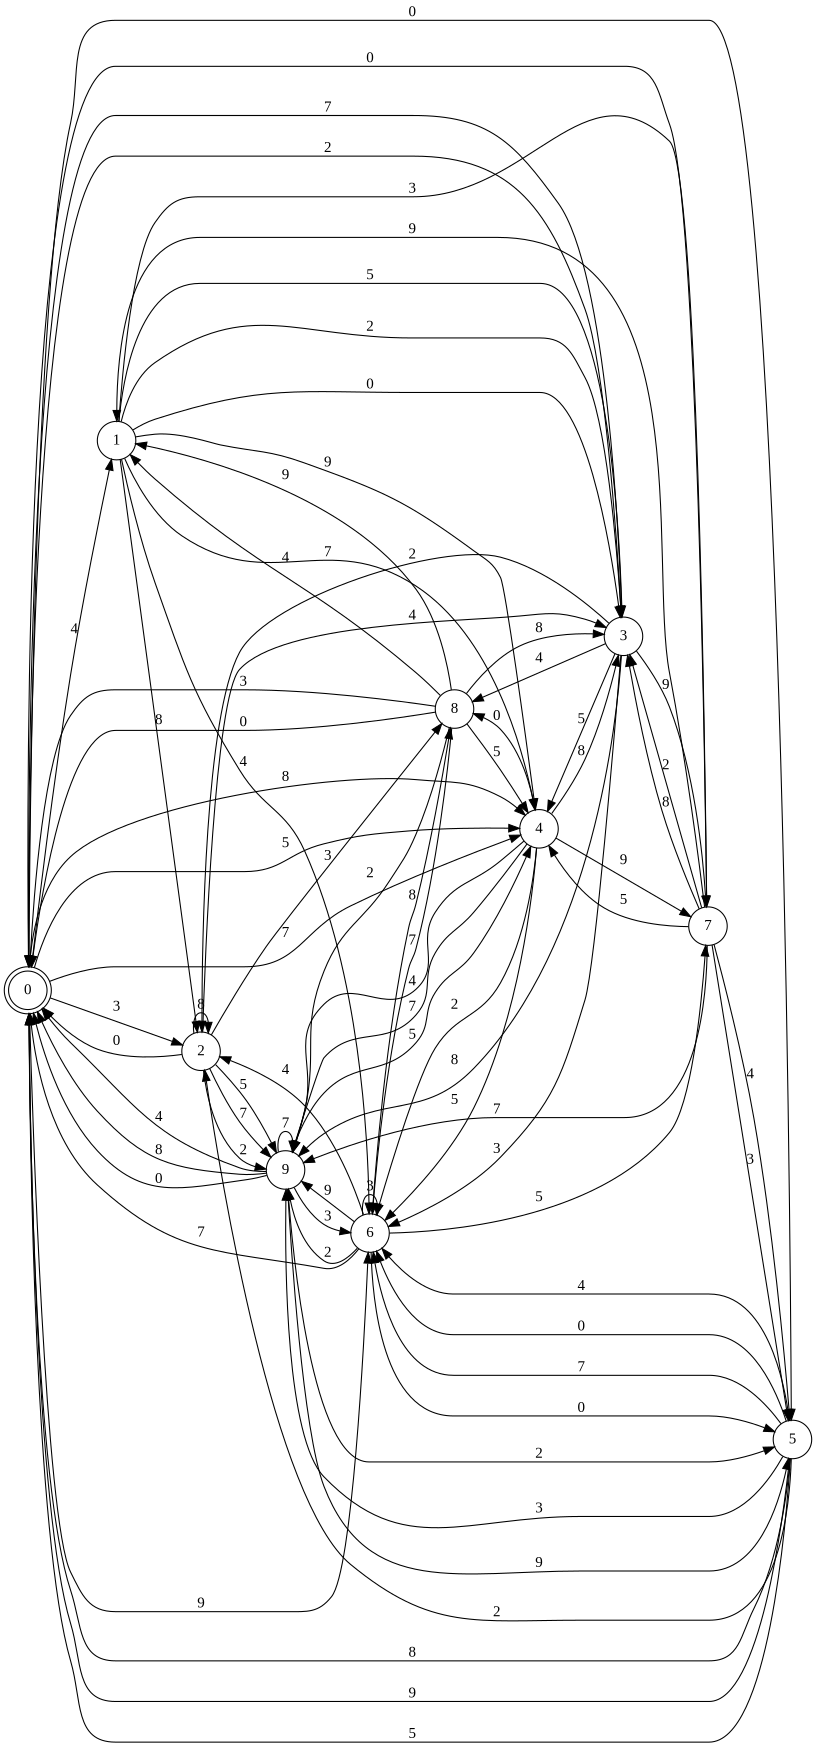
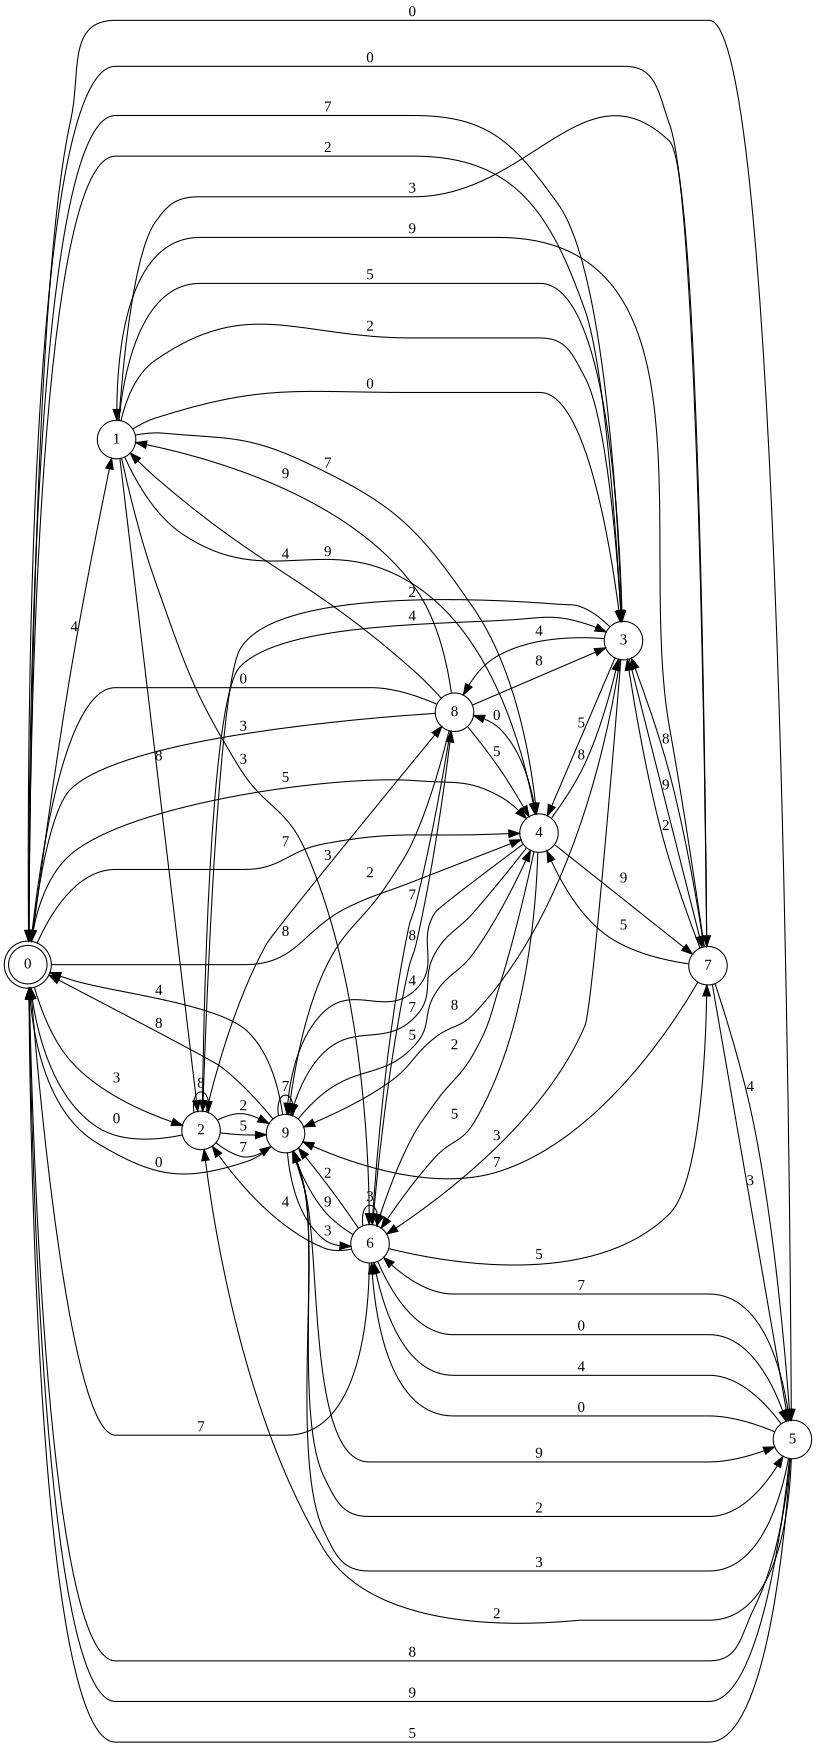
(243, 762) -> (243, 760)
(86, 1598) -> none
